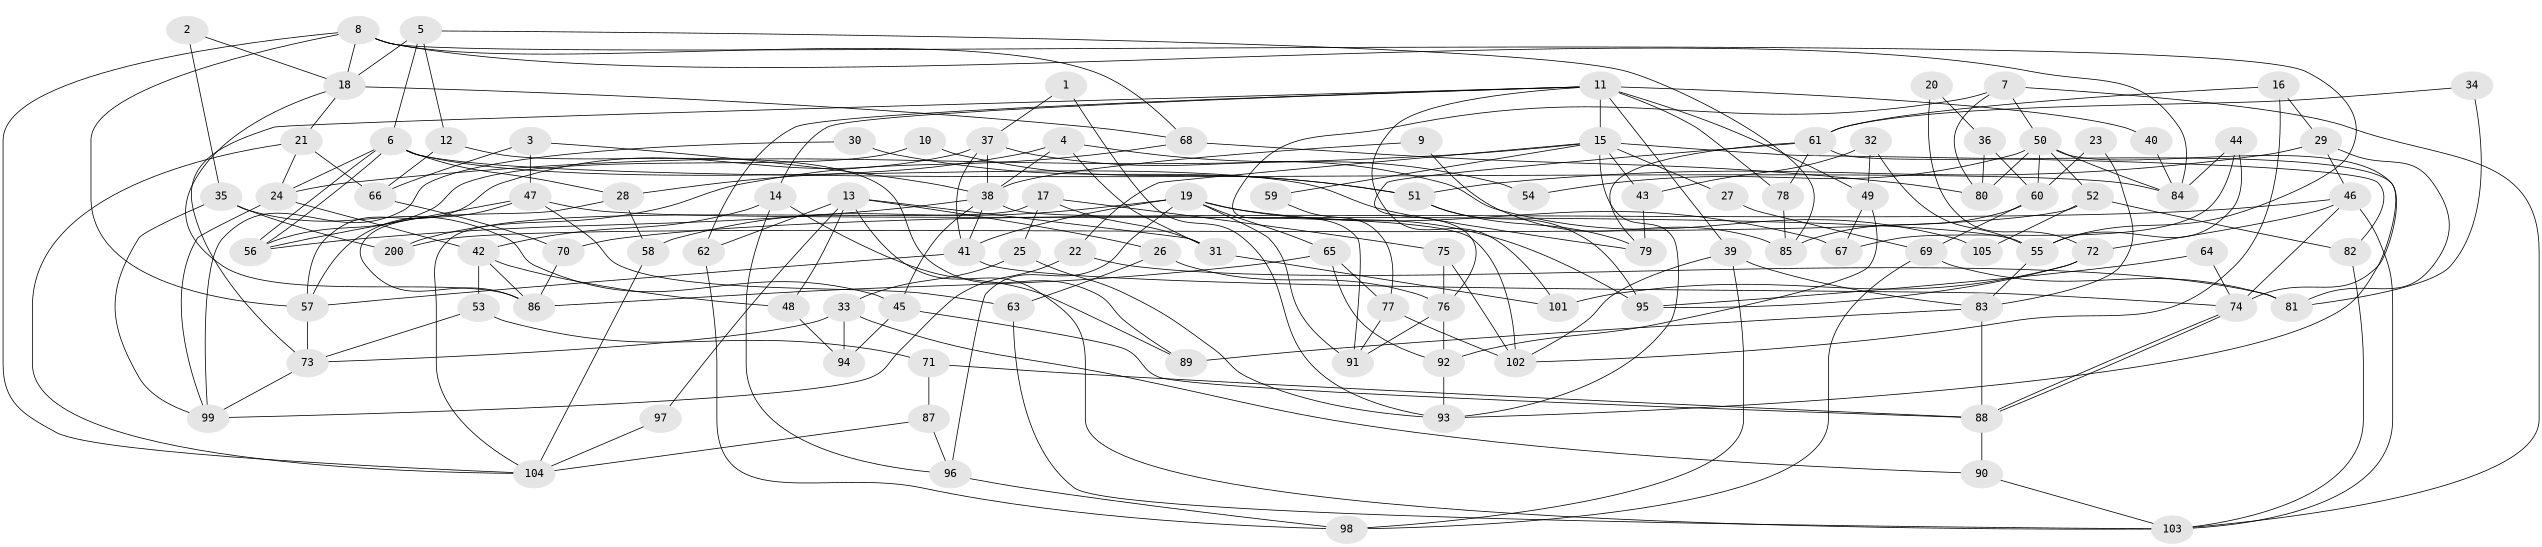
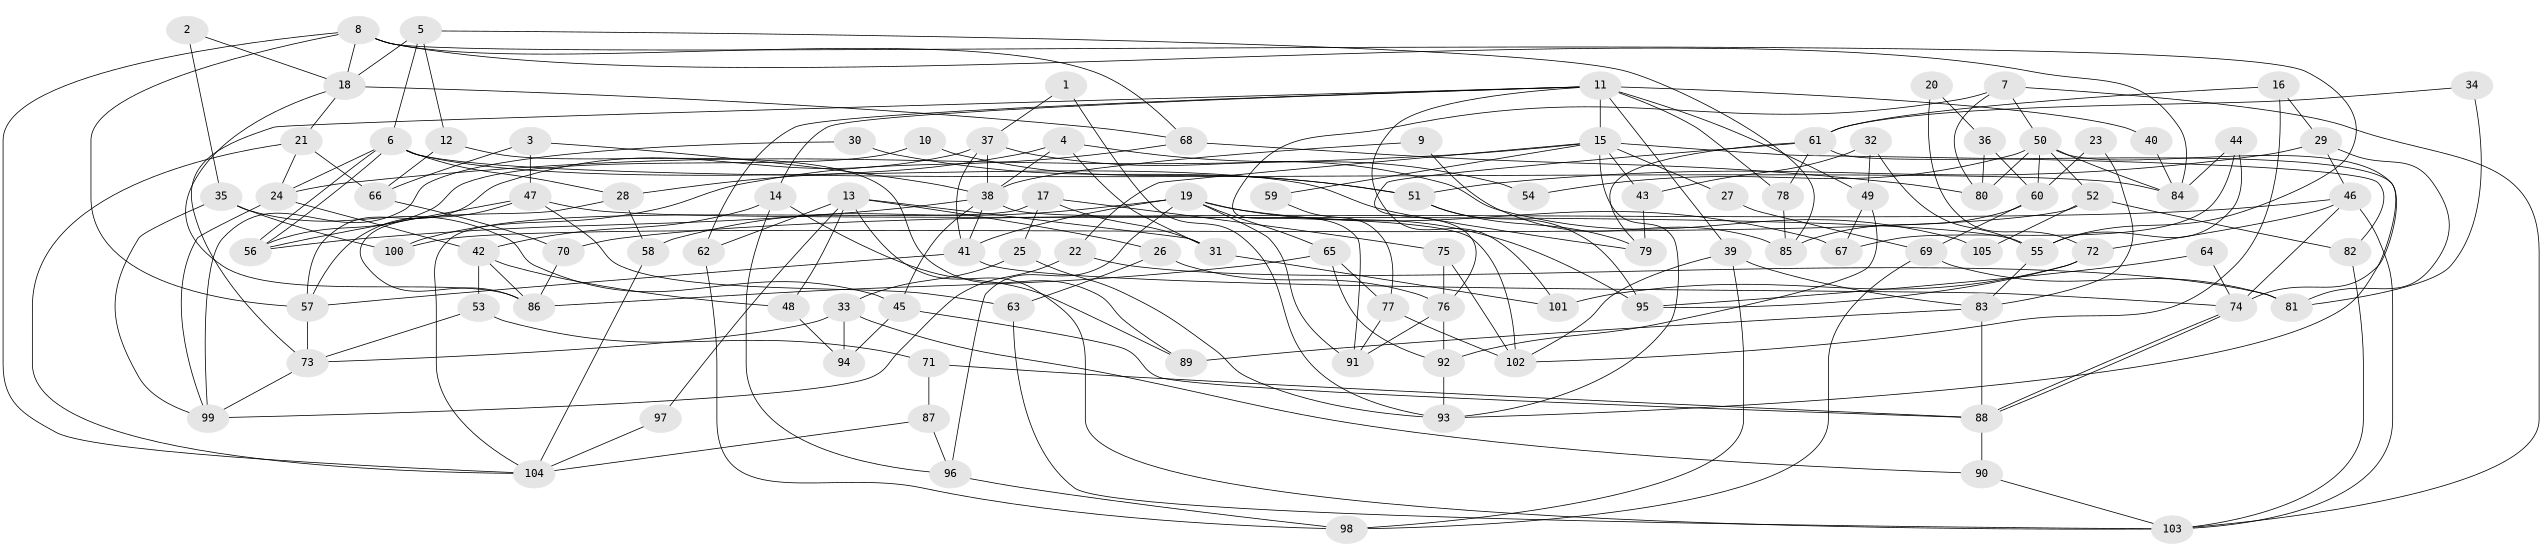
(394, 252) -> (394, 252)
